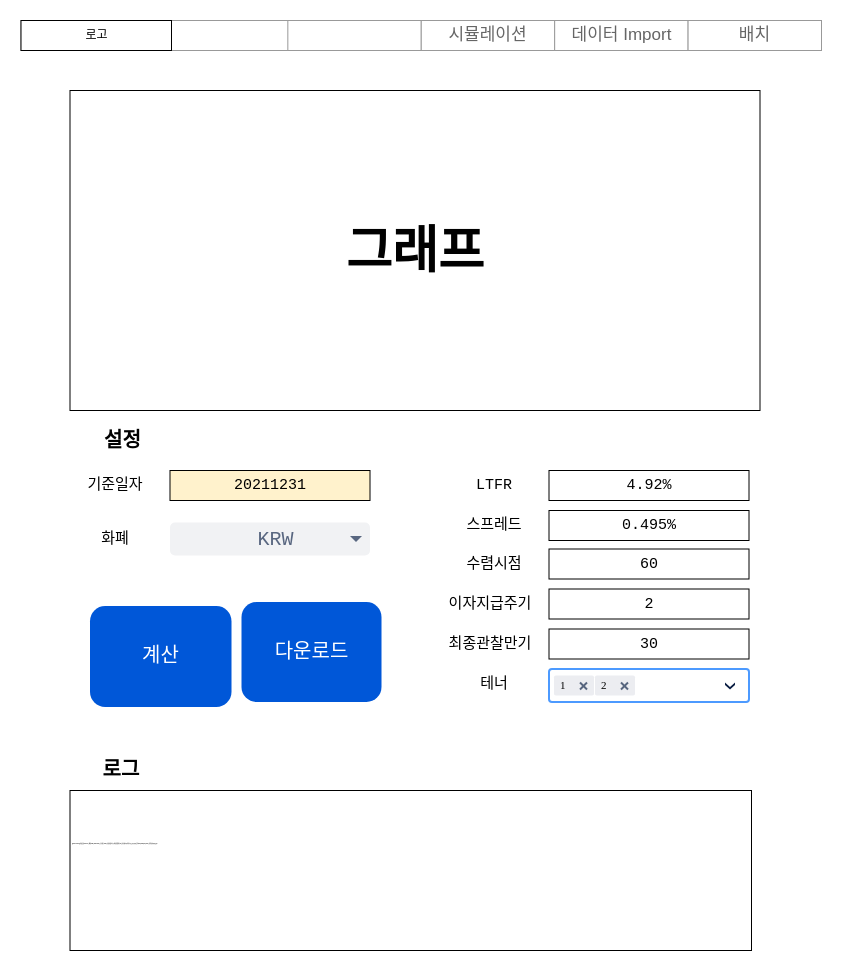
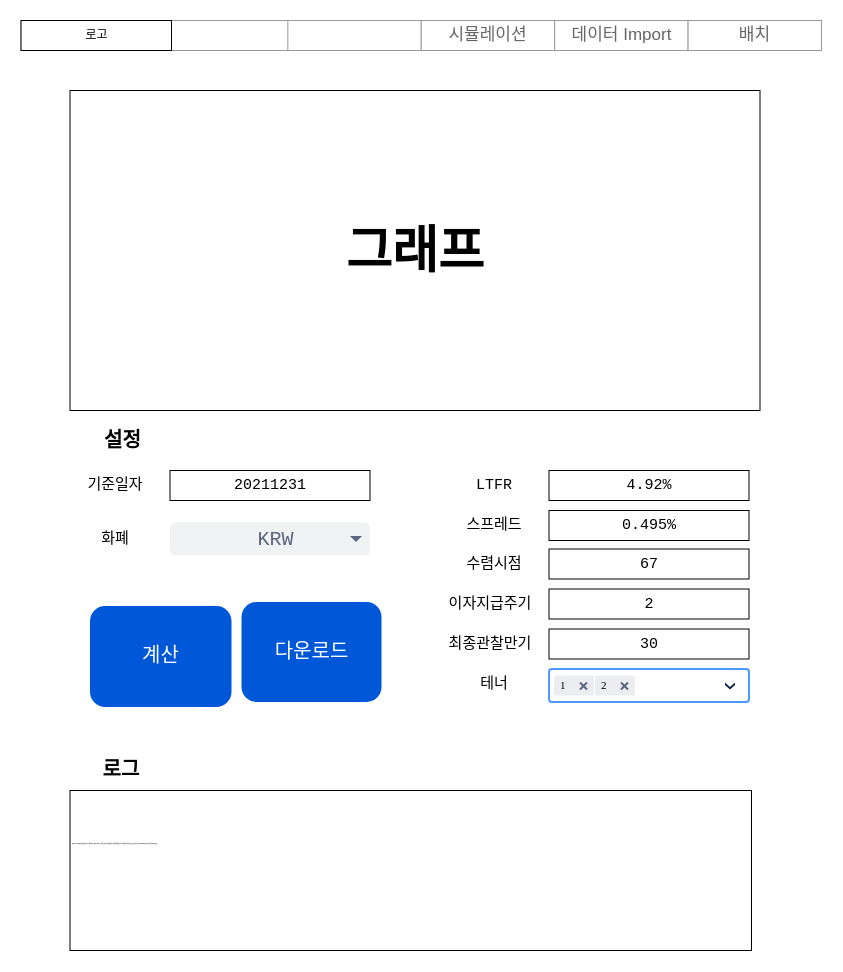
(270, 486) -> (270, 486)
(650, 565) -> (650, 565)
